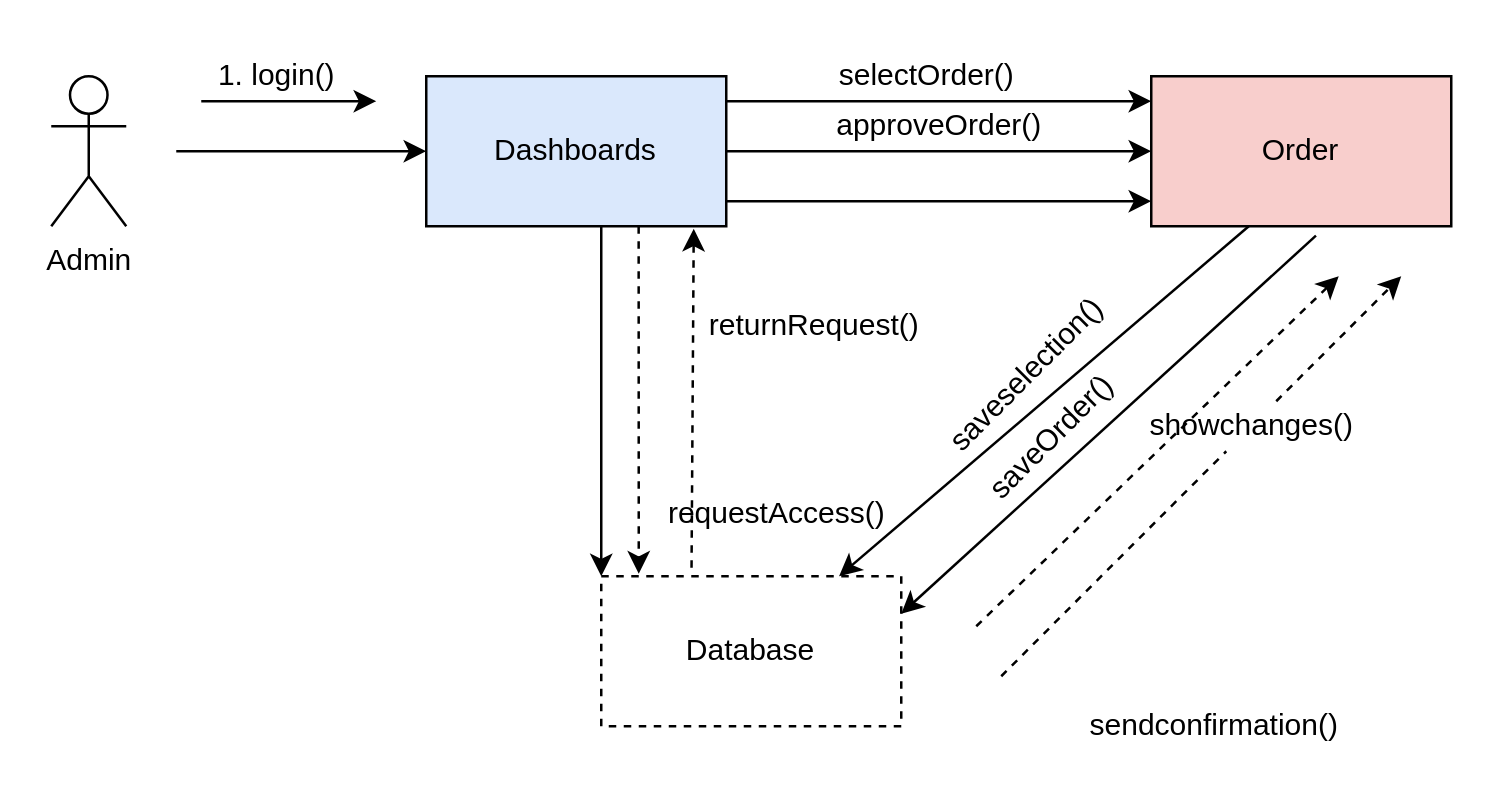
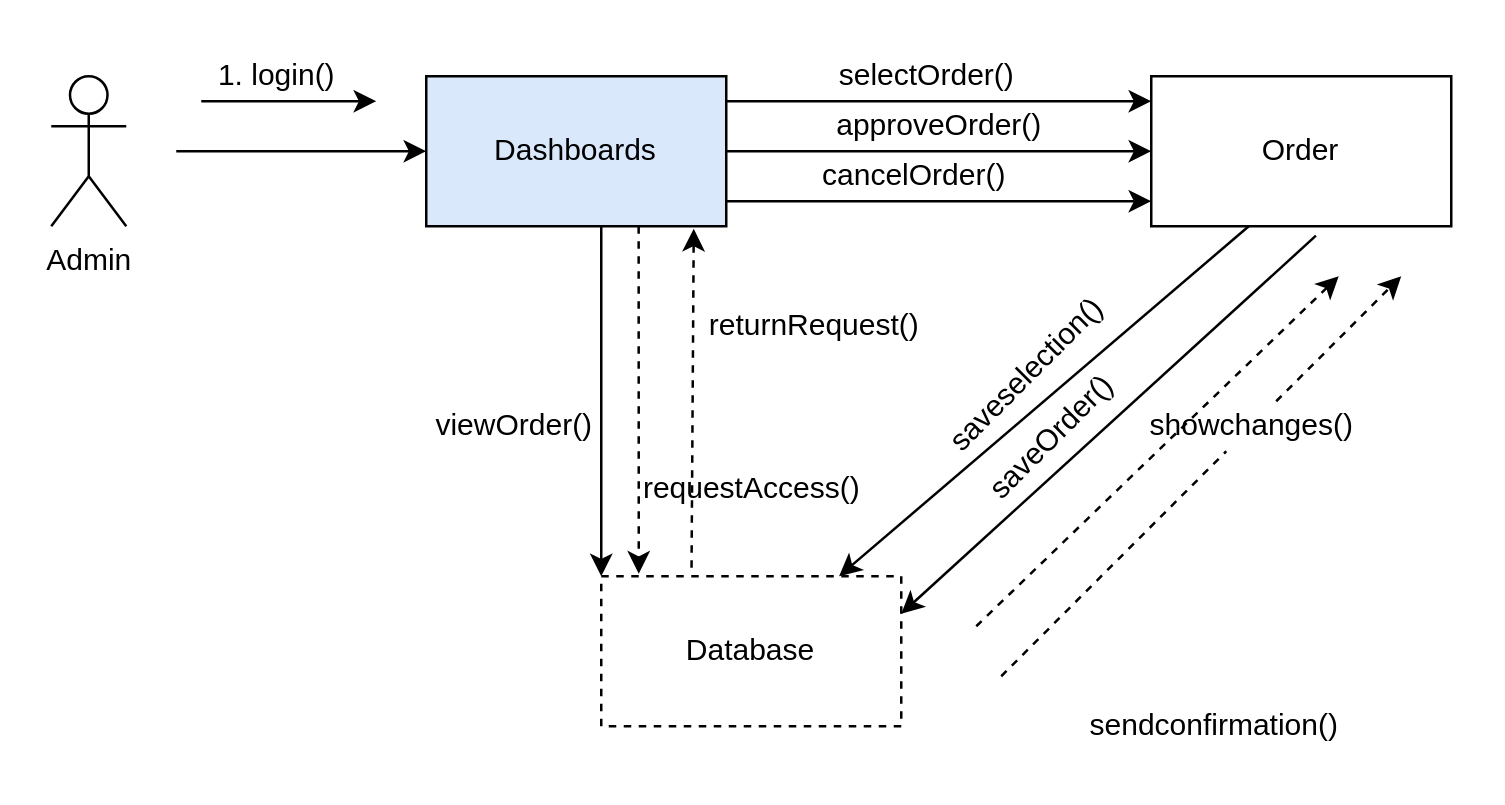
(1301, 151) -> (1301, 151)
none -> (914, 176)
none -> (514, 426)
(776, 514) -> (751, 489)
